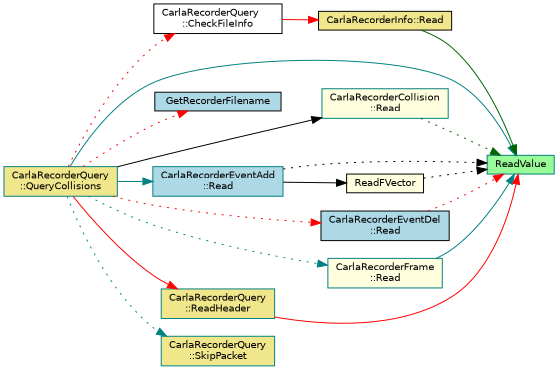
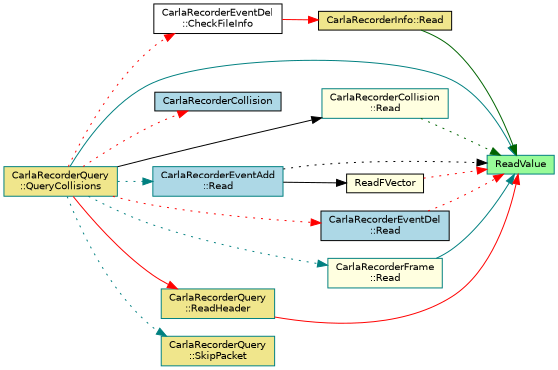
(218, 19) -> (218, 19)
(218, 102) -> (218, 102)
(450, 174) -> (450, 174)
(130, 181) -> (130, 181)
